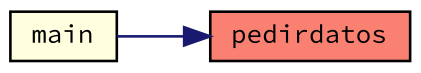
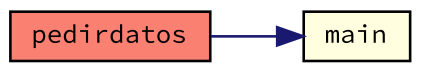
(150, 36) -> (244, 36)
